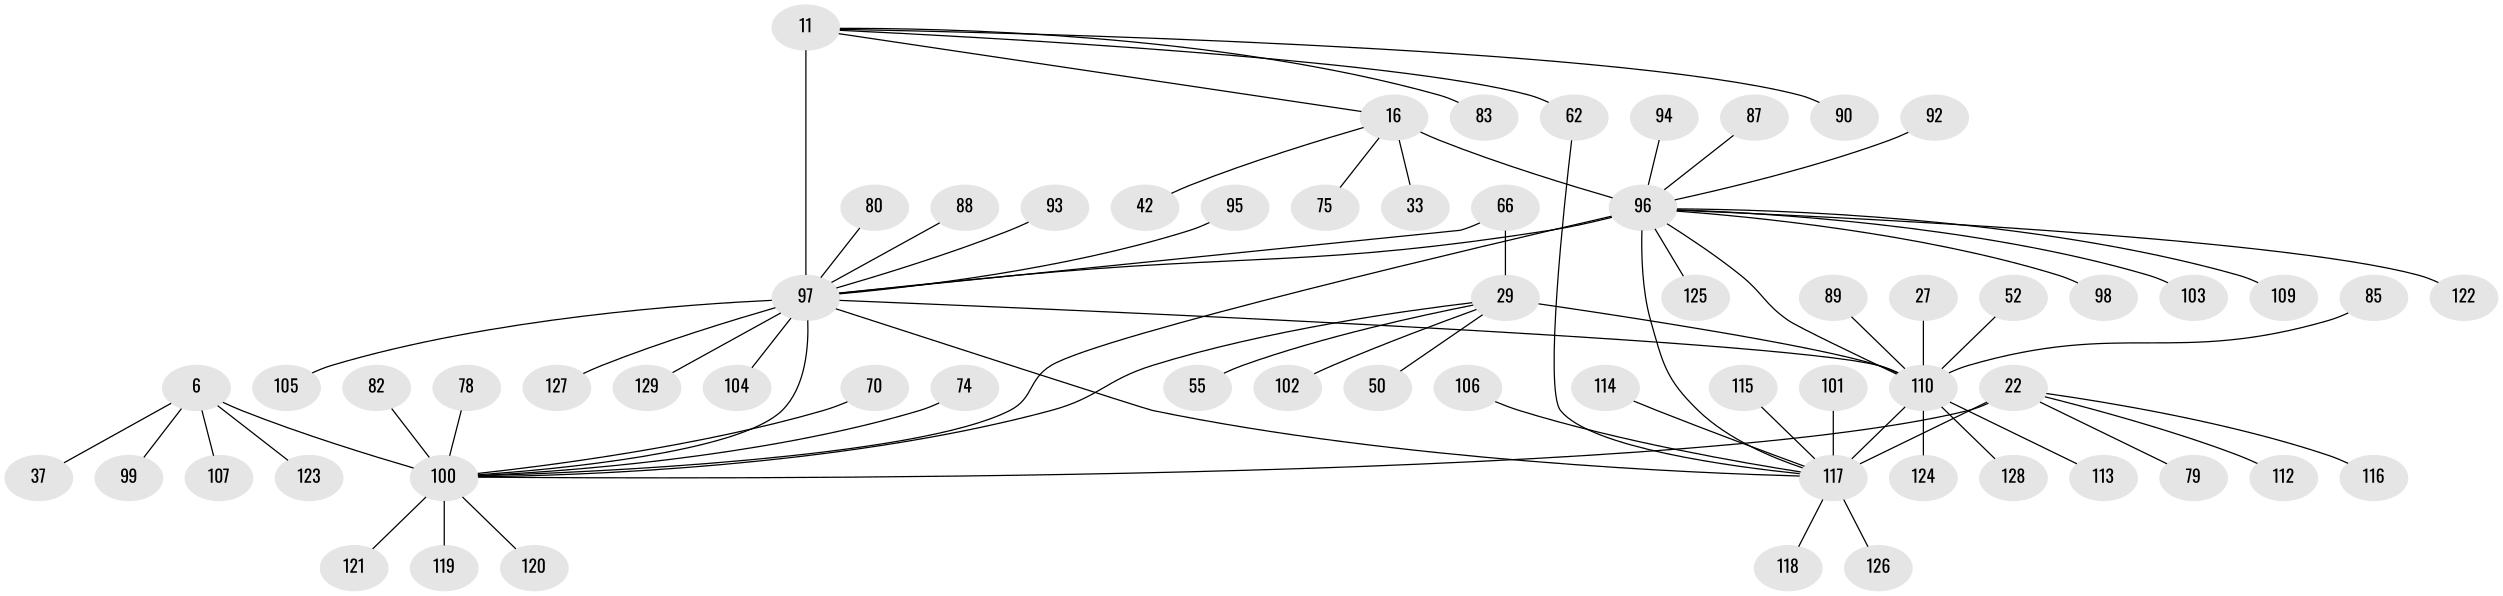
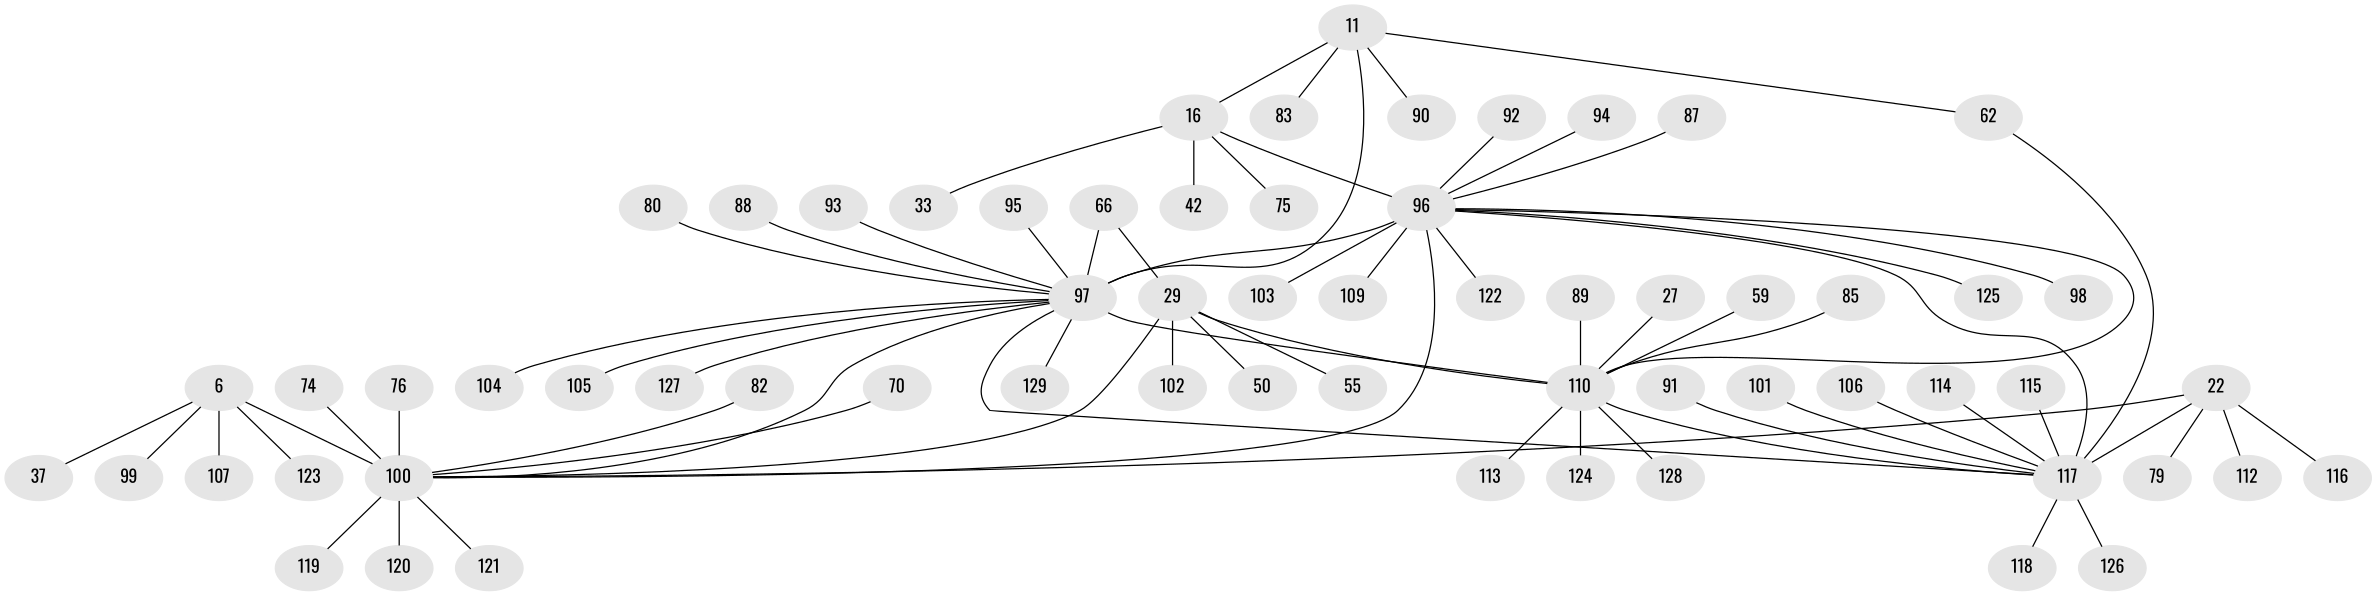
(2013, 298) -> (1761, 298)
(467, 388) -> (399, 388)
none -> (1671, 388)
